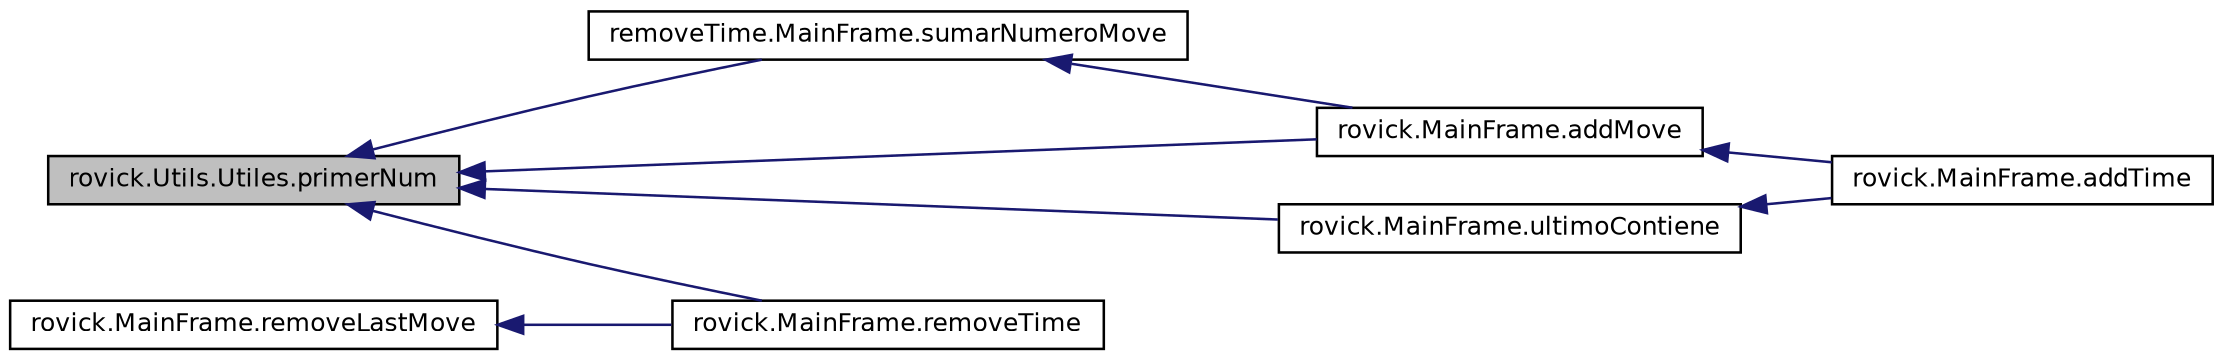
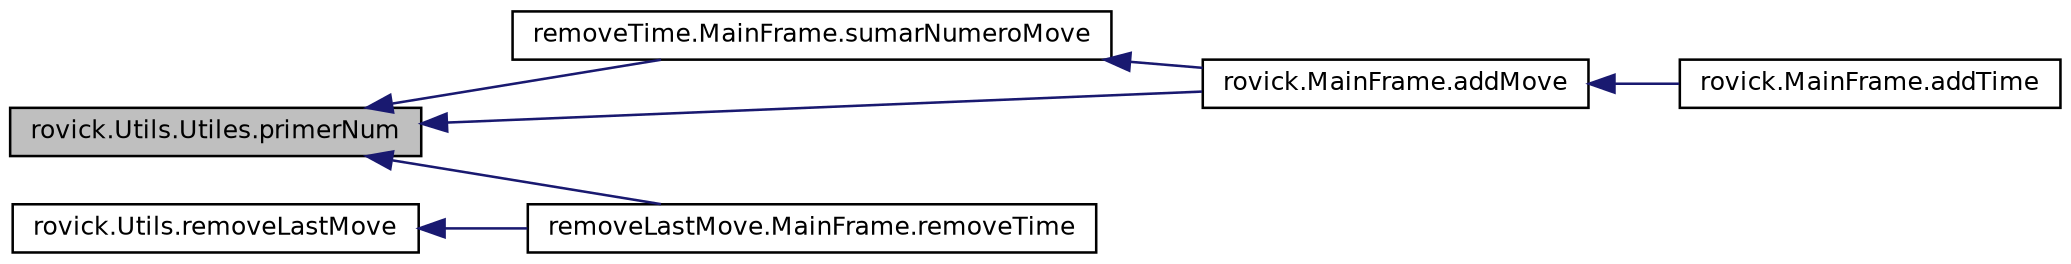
(1510, 228) -> none
(254, 325) -> (216, 228)
(888, 325) -> (812, 228)
